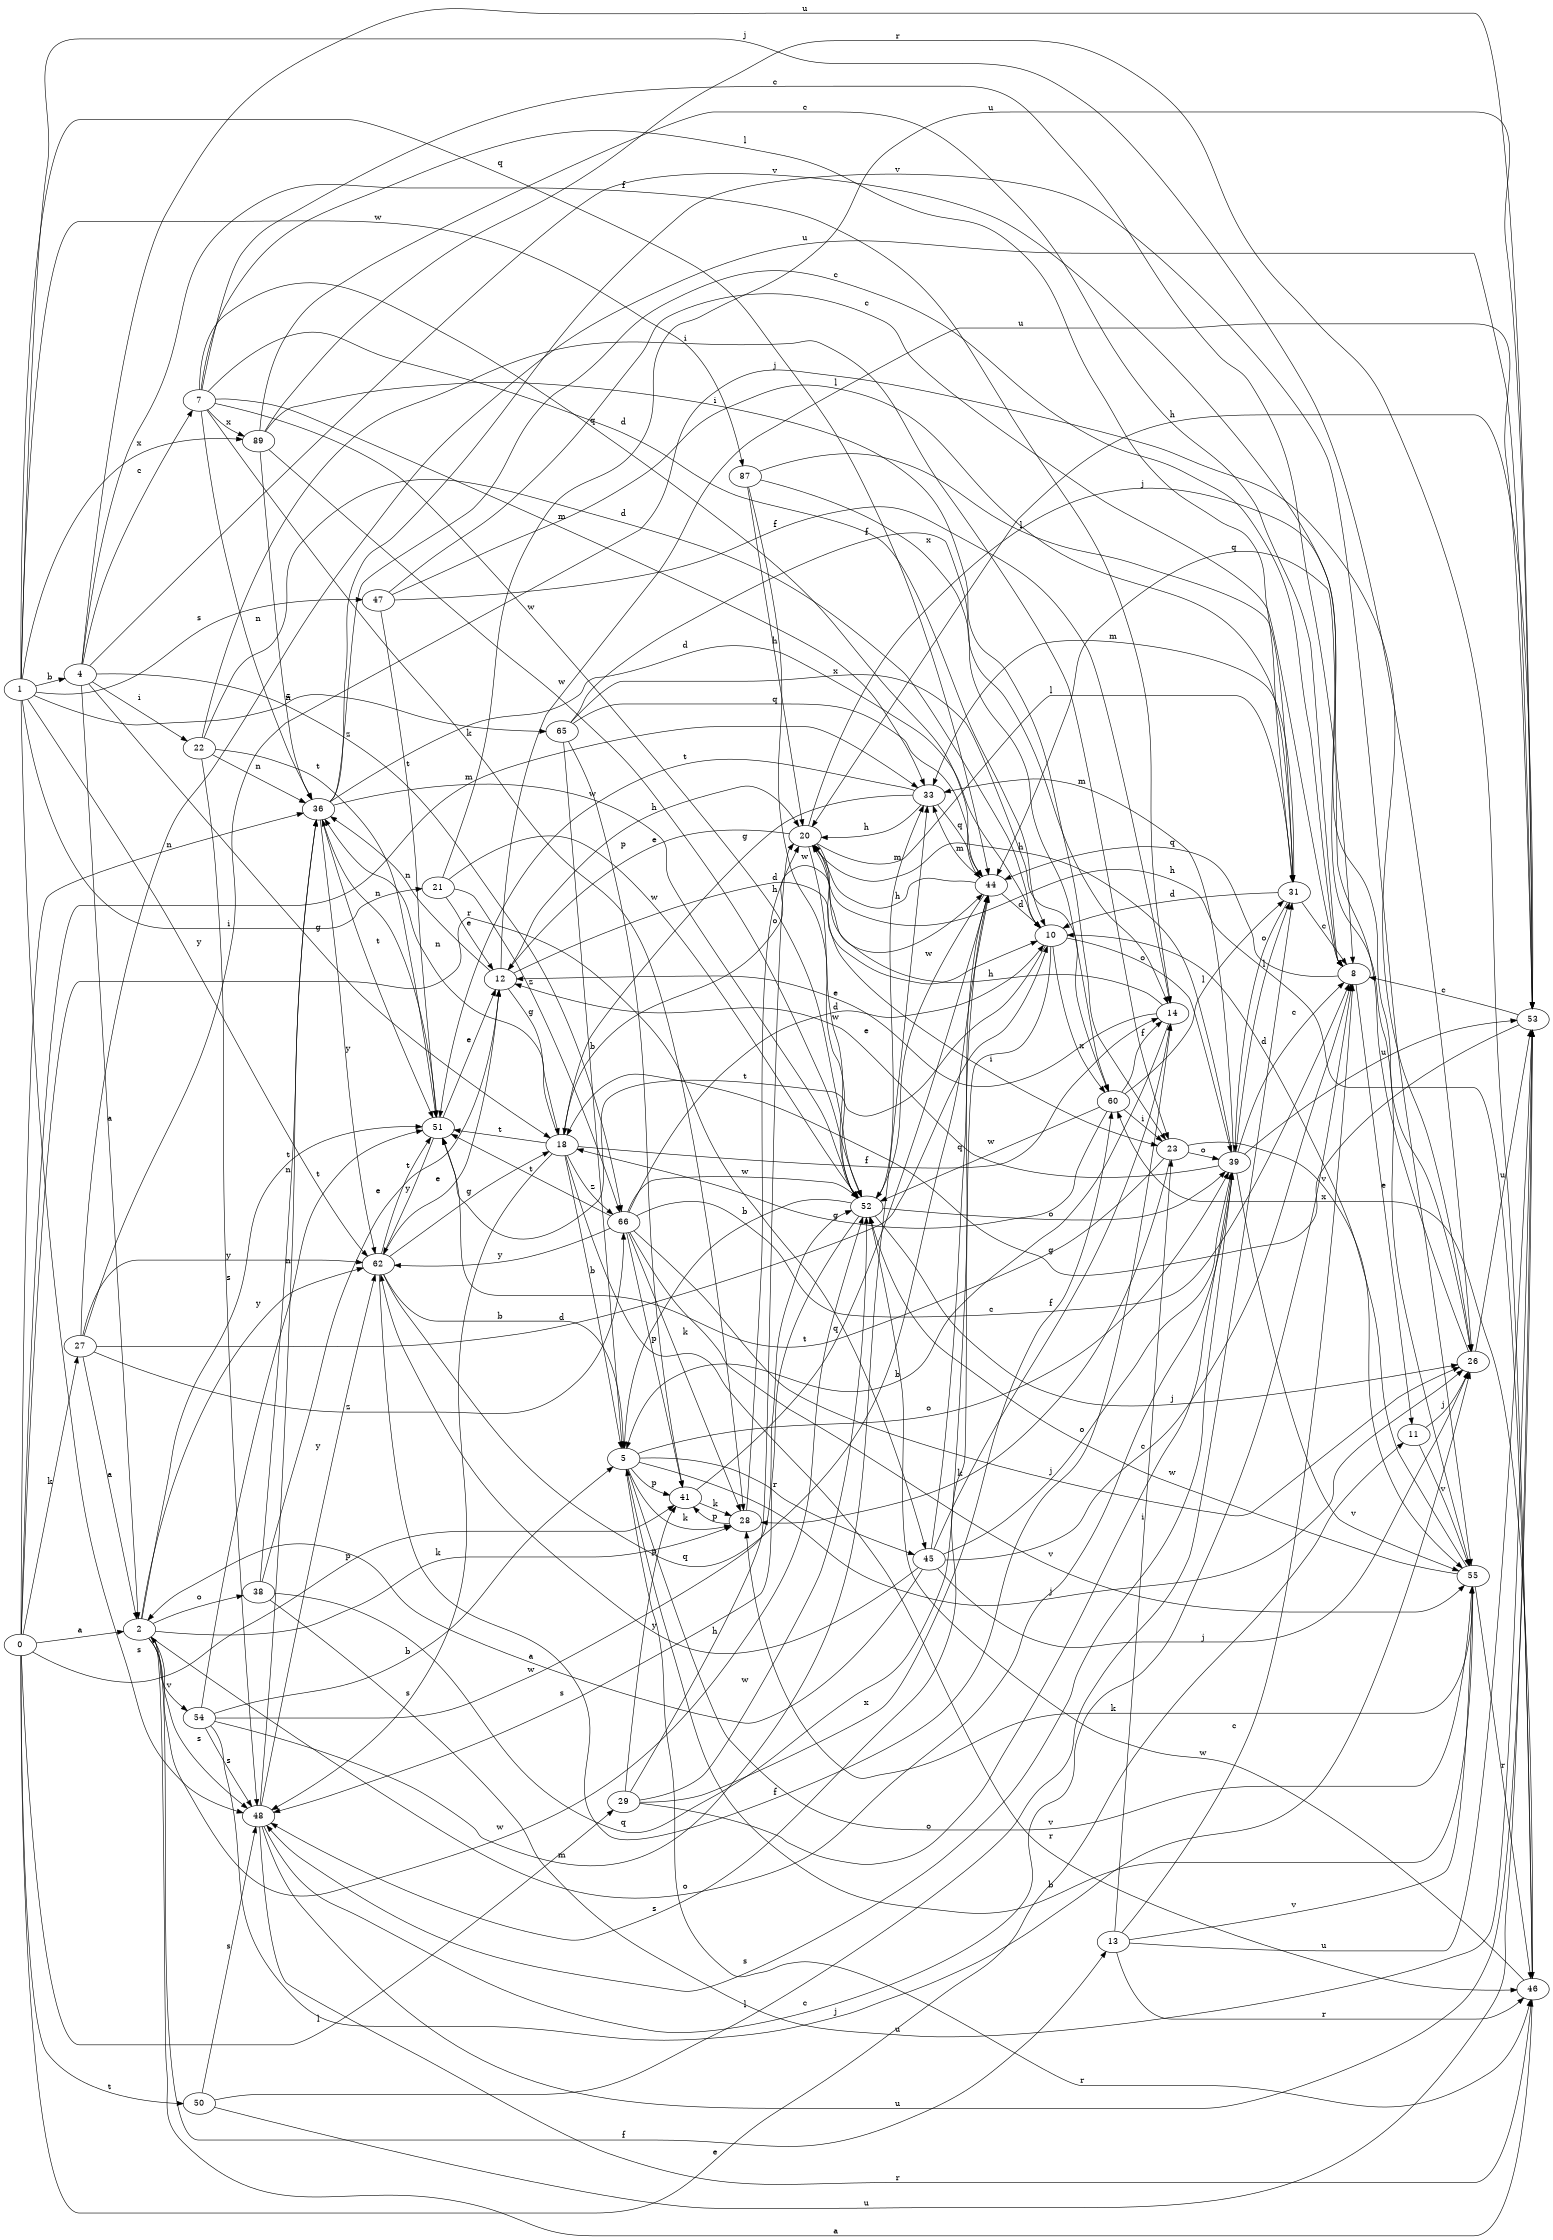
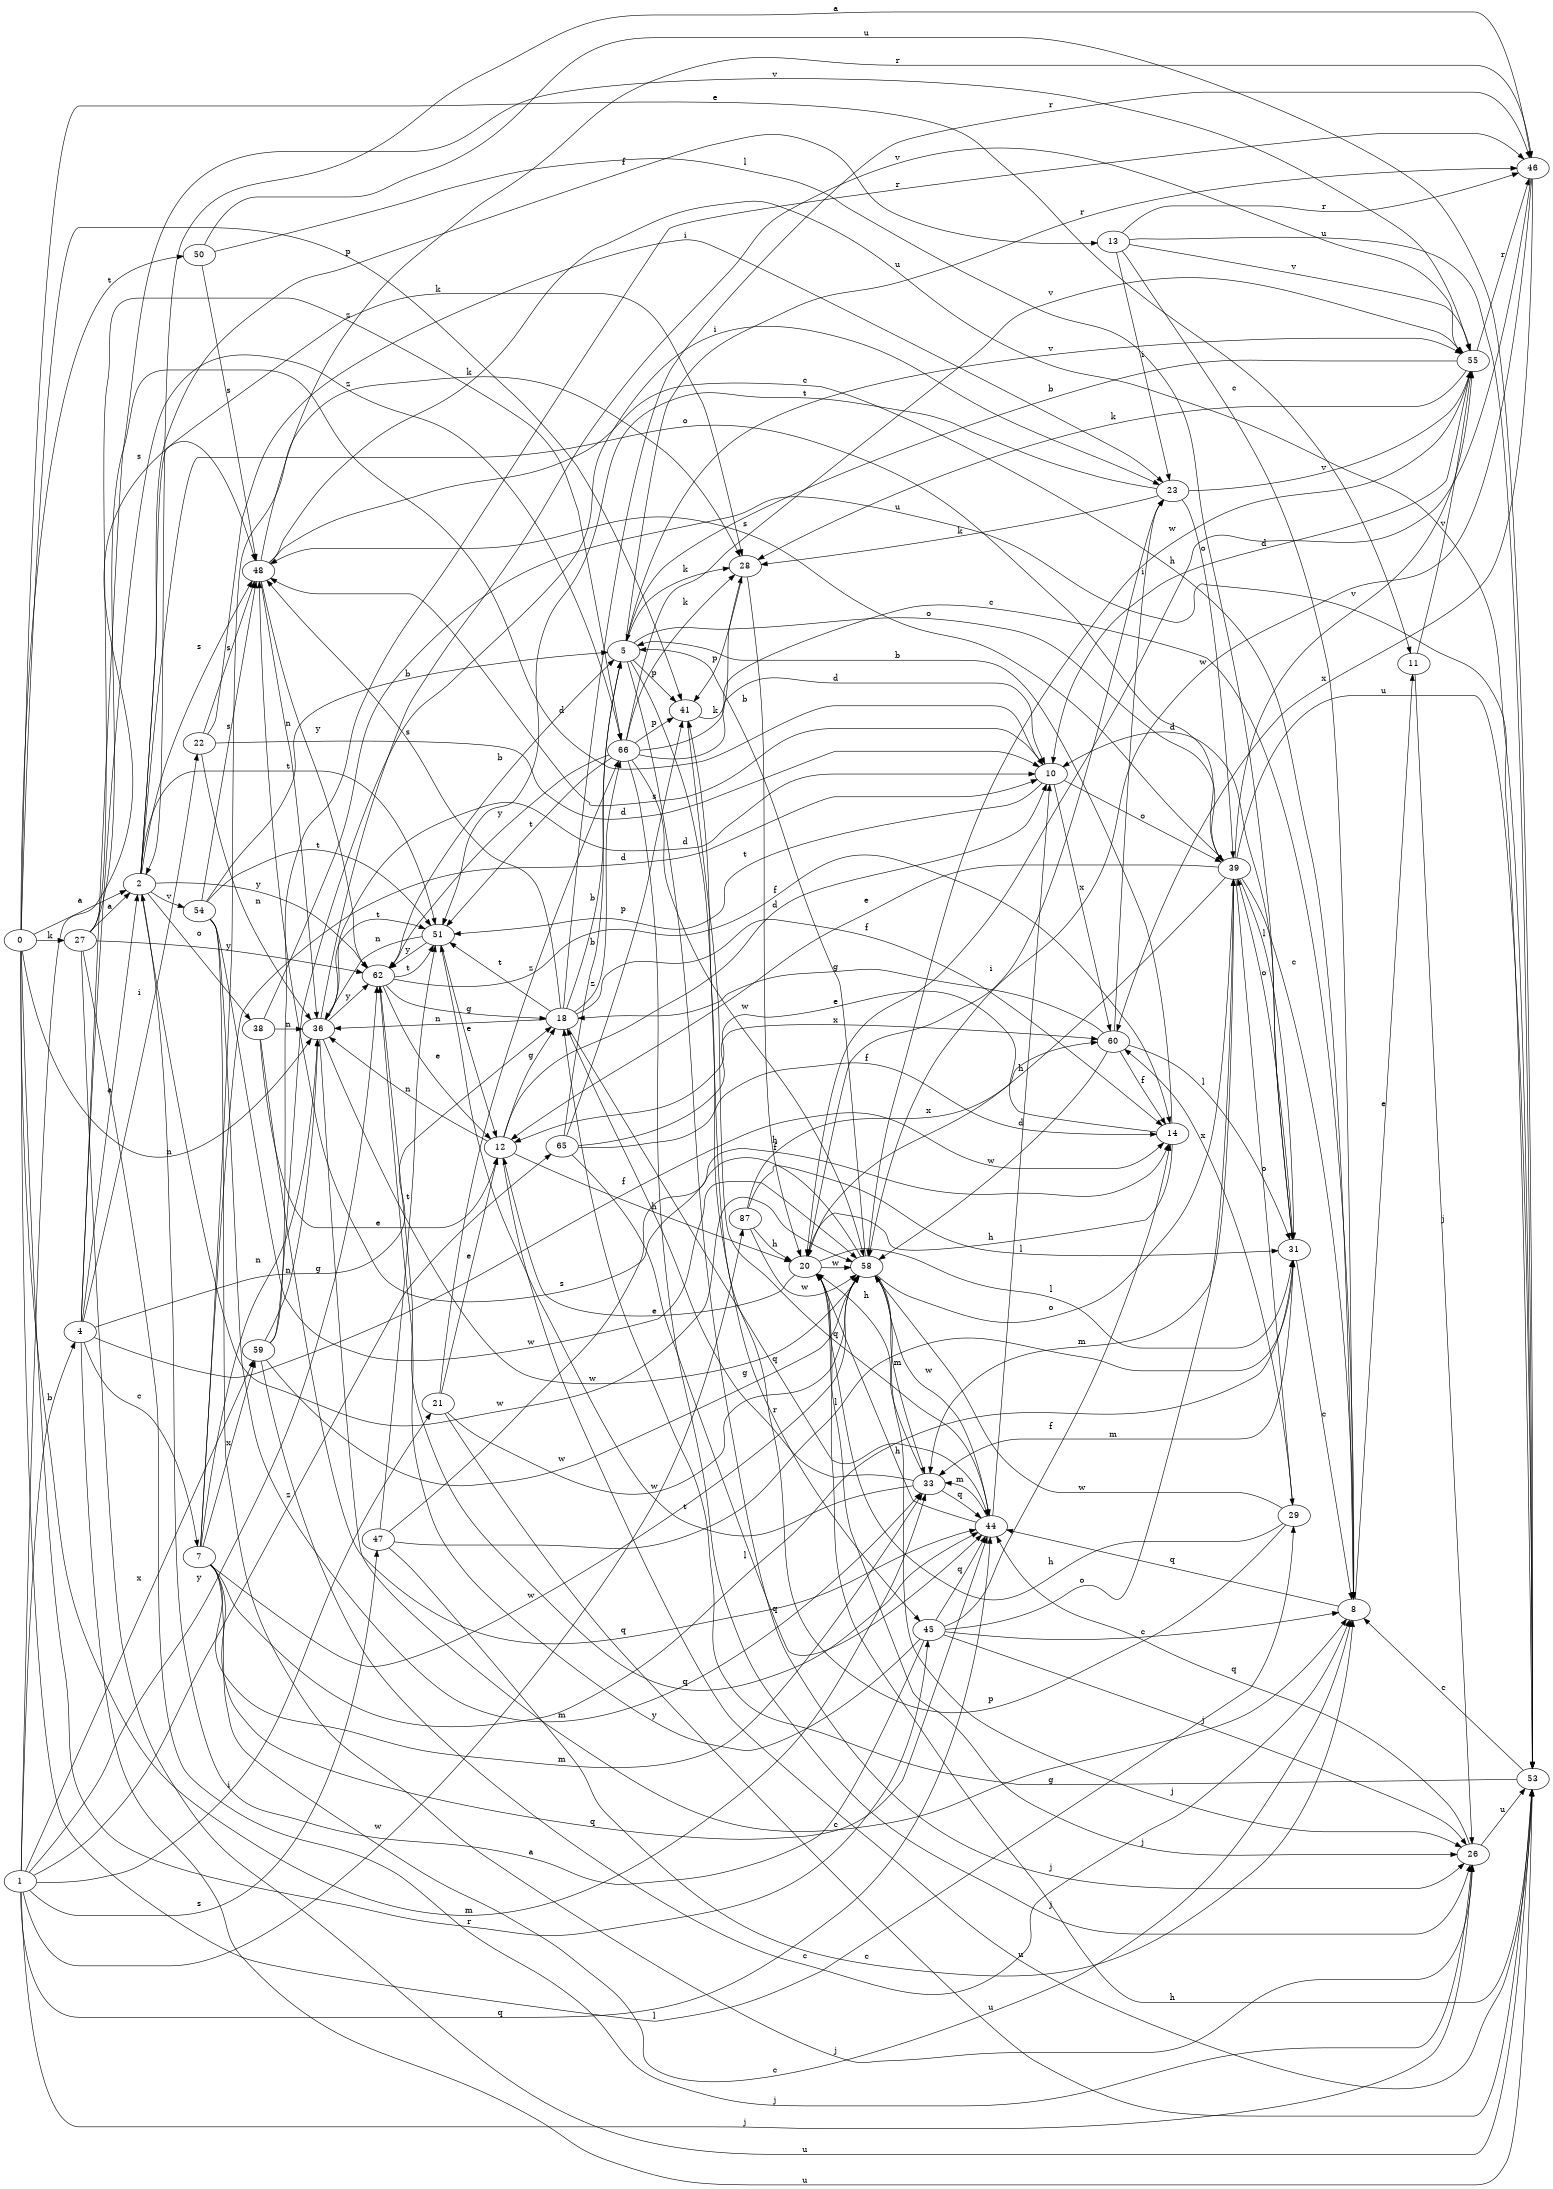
(259, 441) -> (259, 1350)
(393, 880) -> none
(775, 921) -> (775, 1359)
(867, 1207) -> (867, 1267)
(1055, 1666) -> (1264, 1189)
